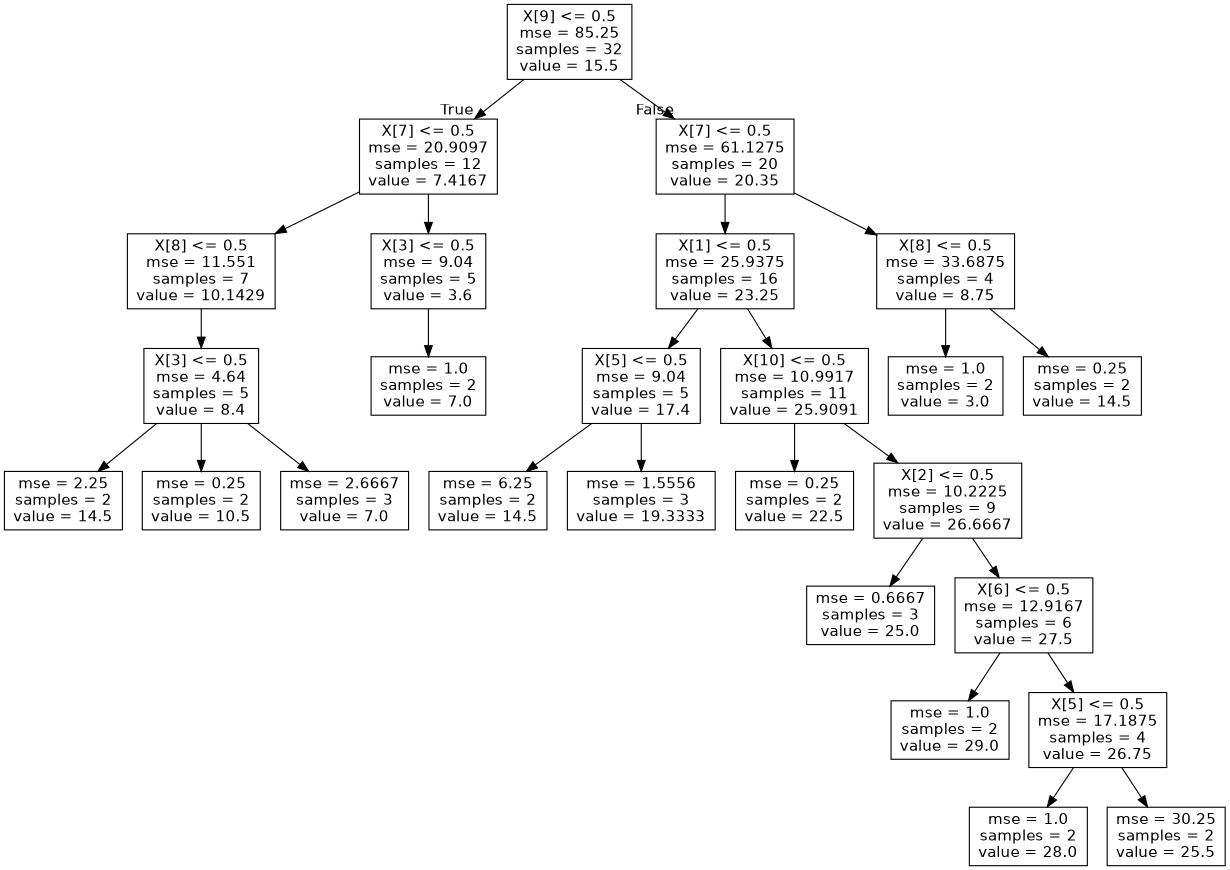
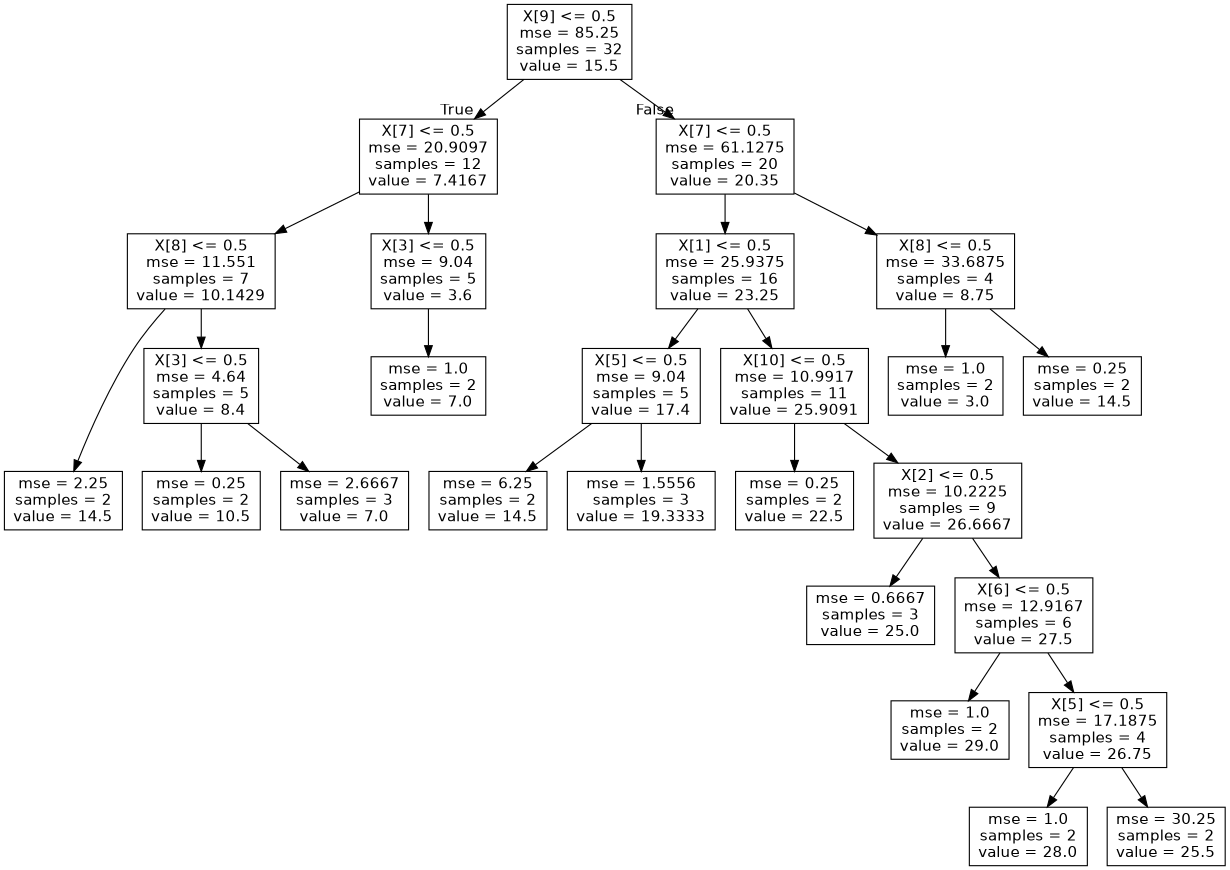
(131, 444) -> (115, 381)
